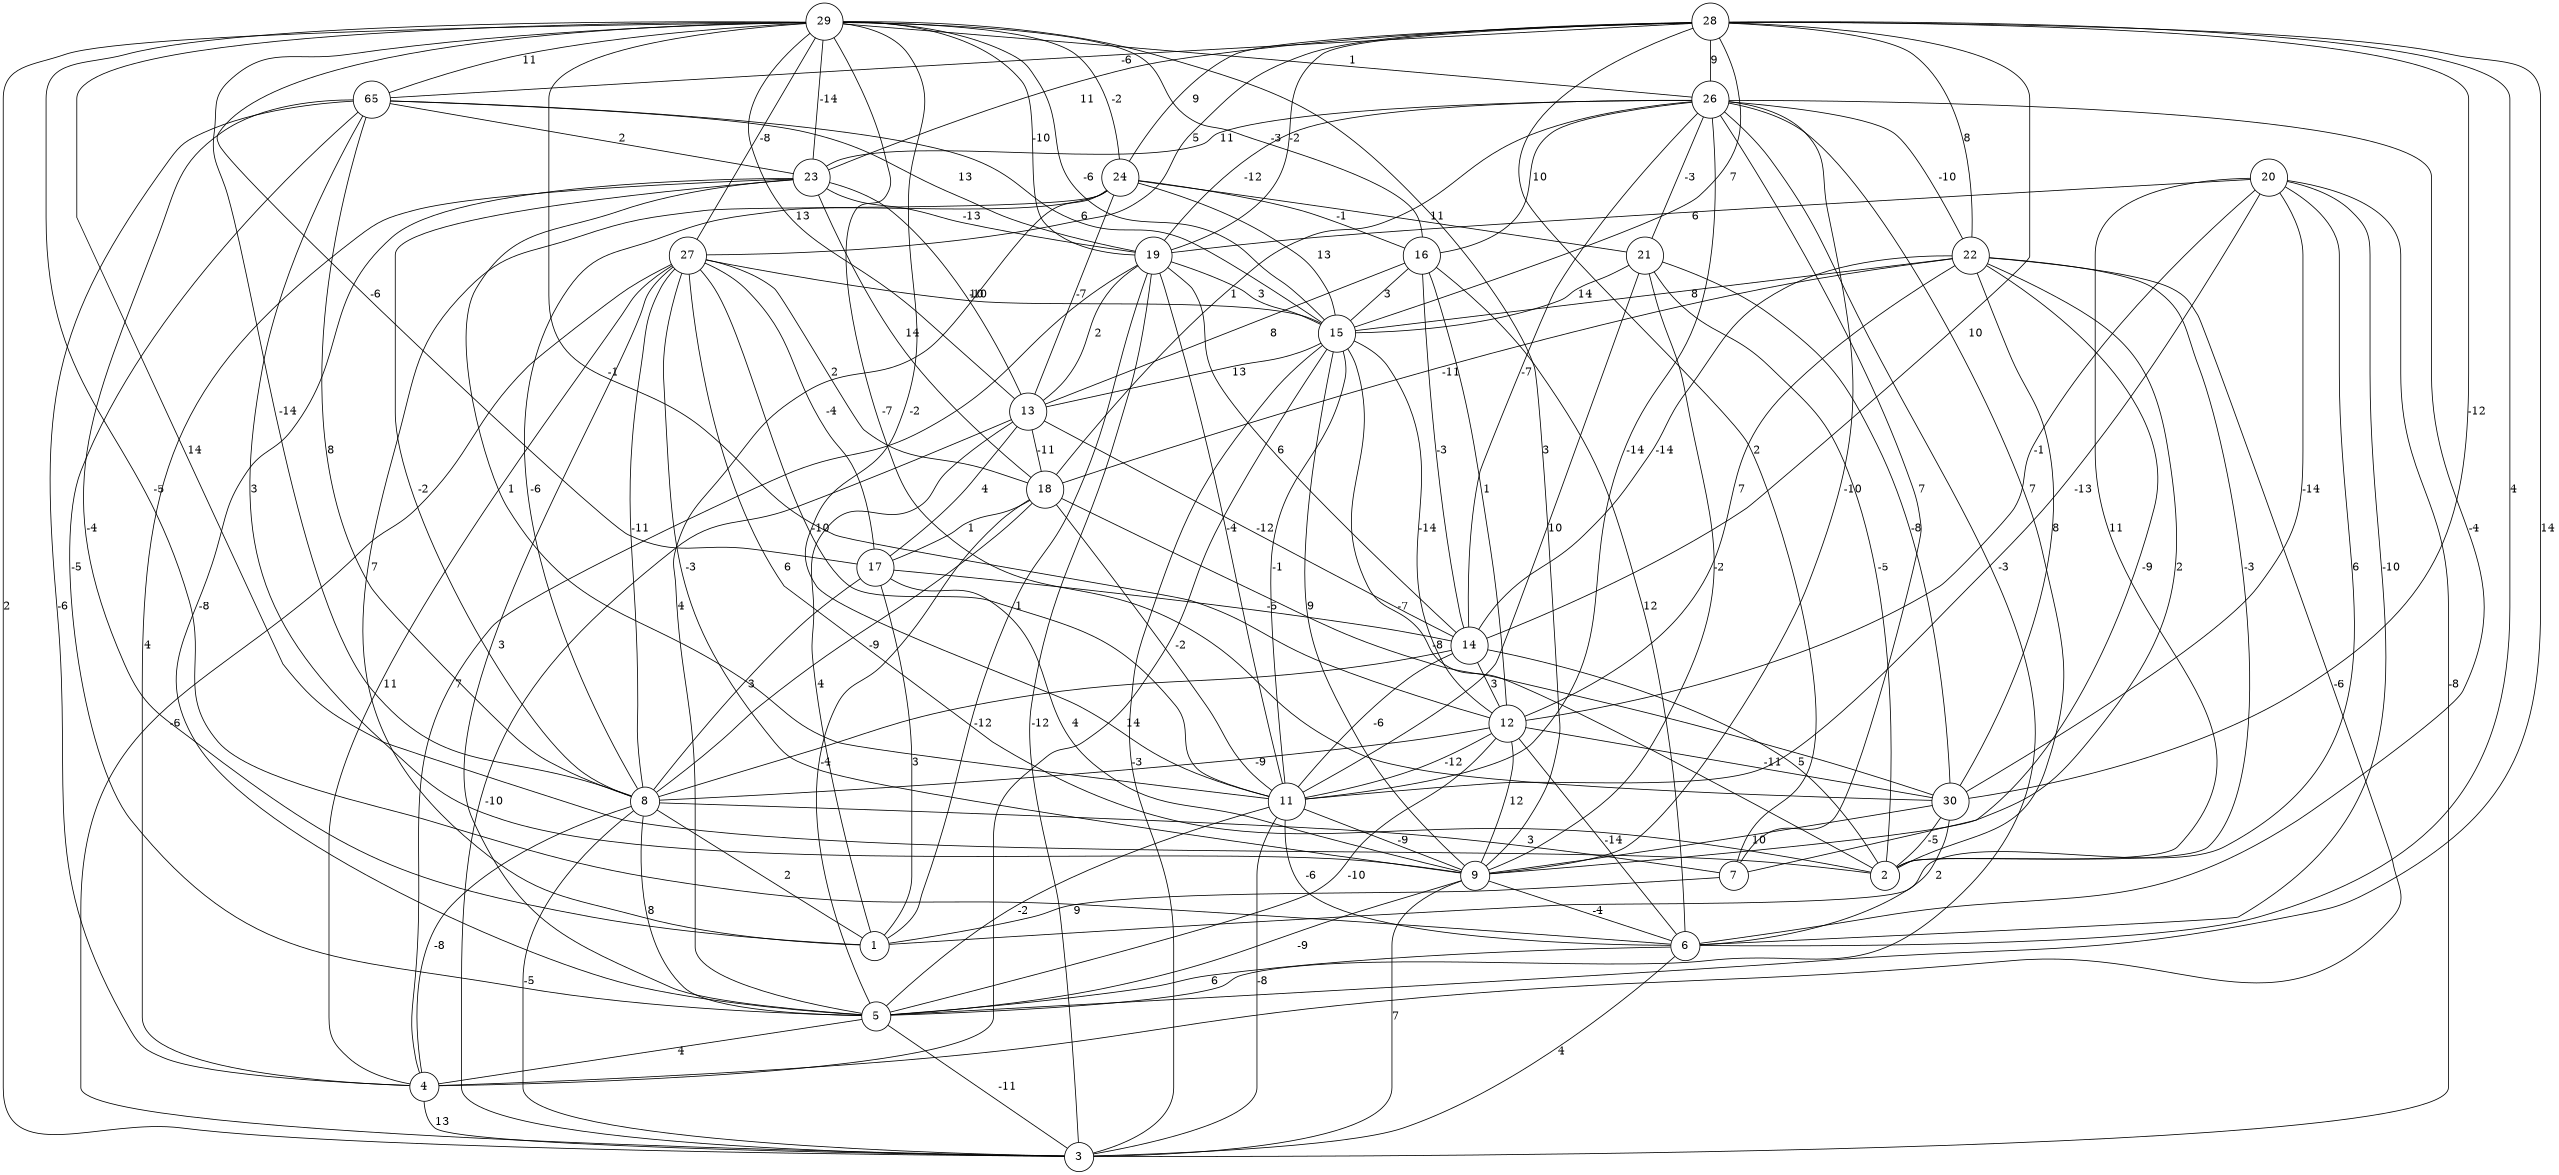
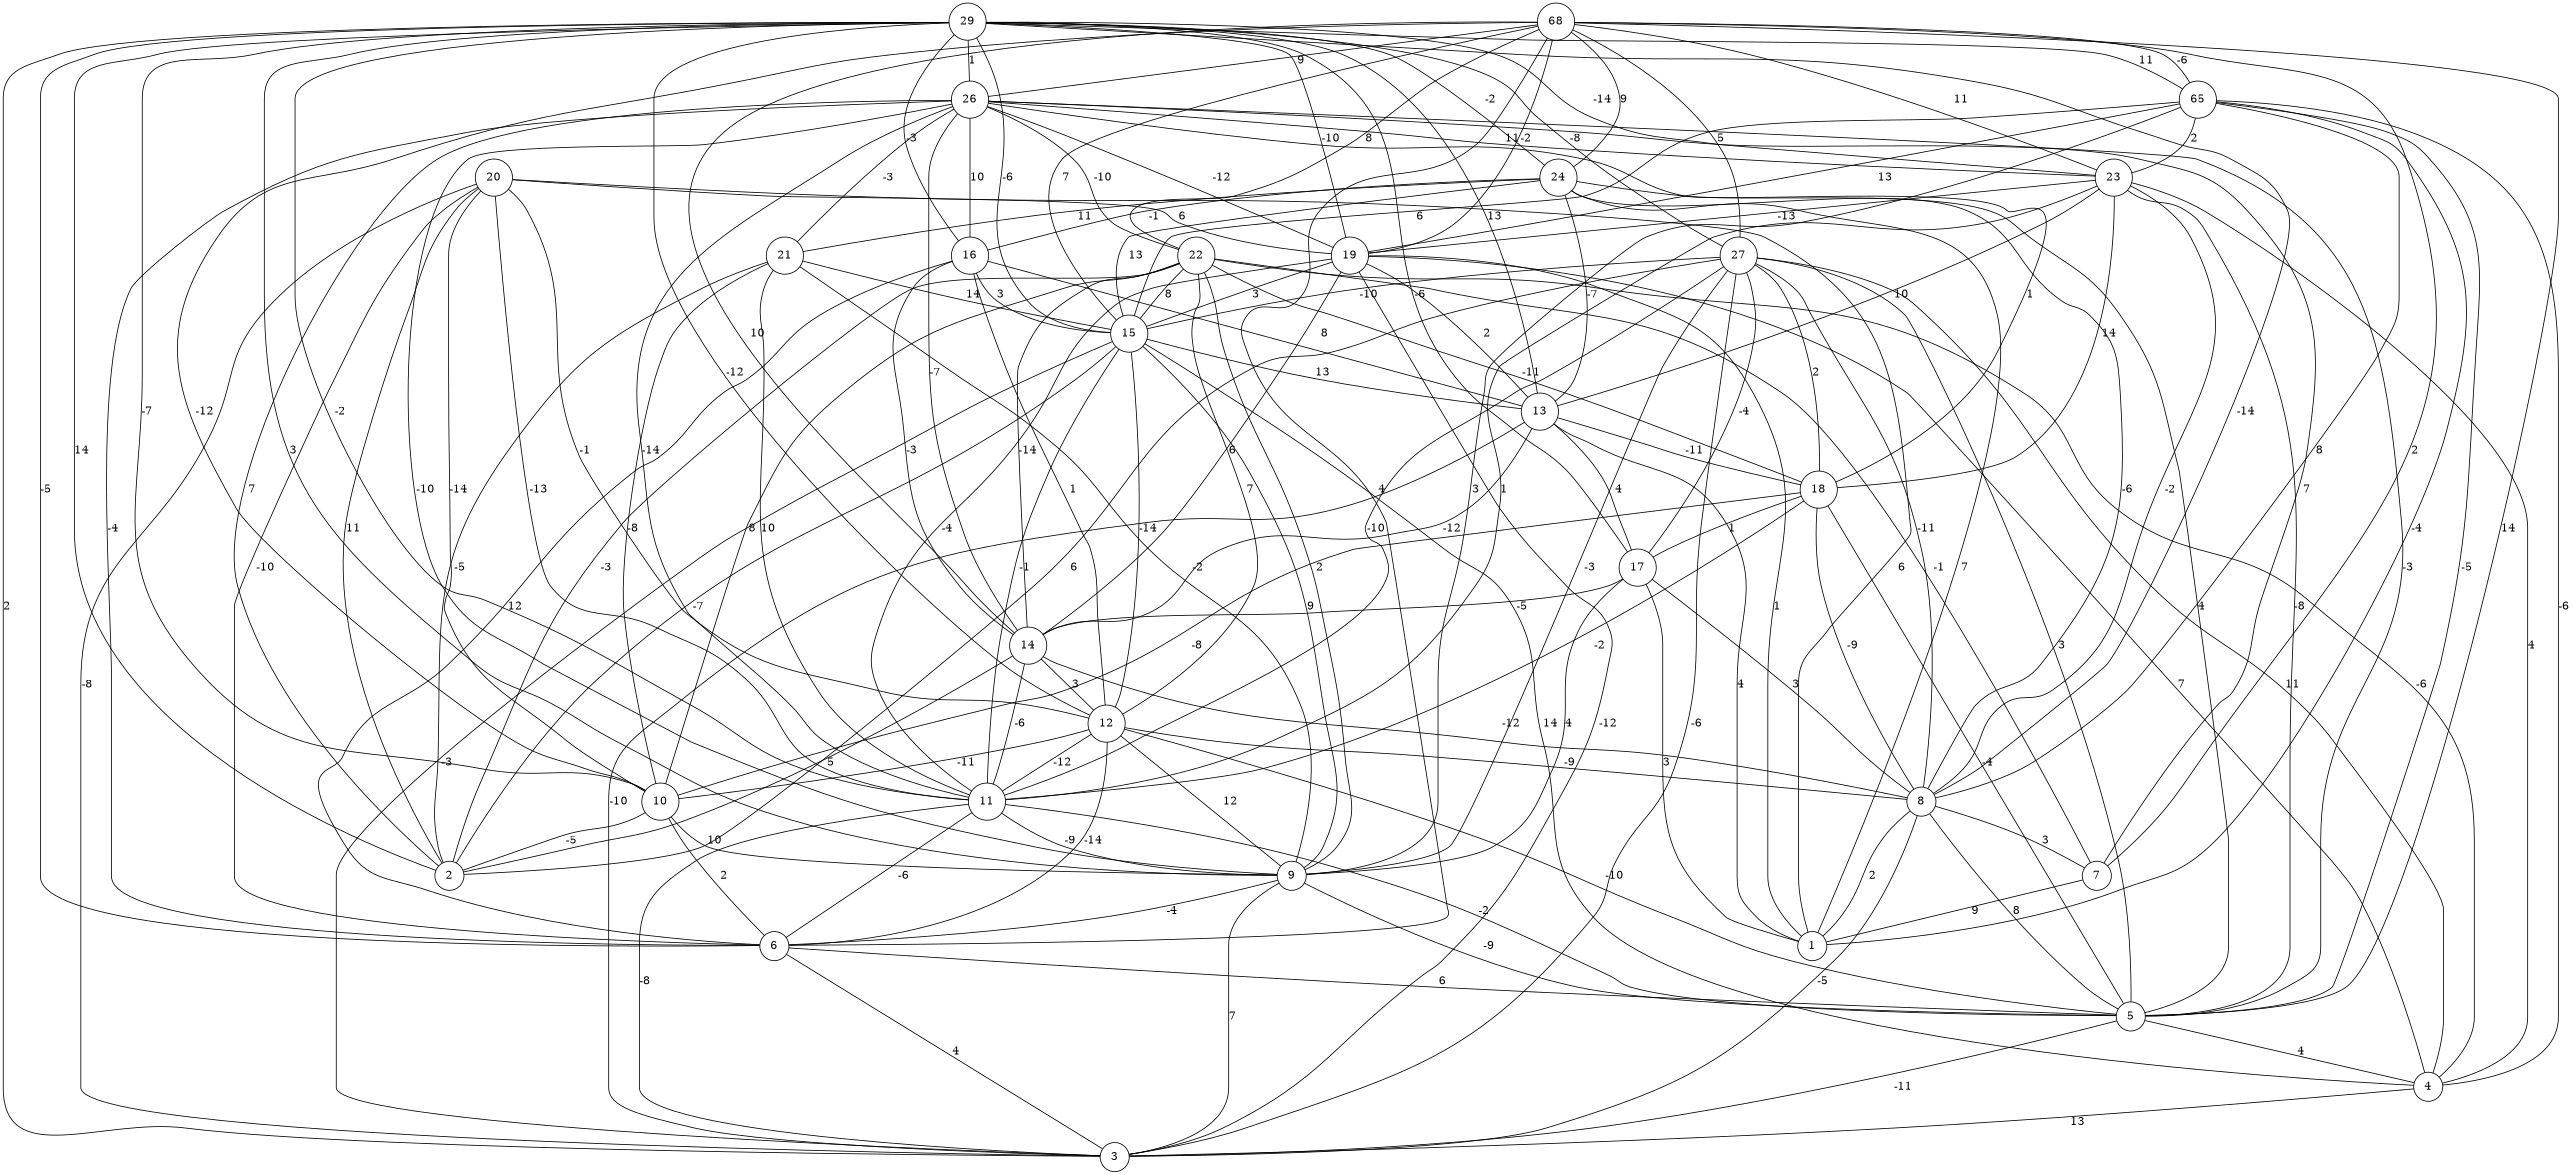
(1710, 22) -> (1556, 22)
(614, 373) -> (735, 373)
(2148, 568) -> (1939, 568)
(1951, 802) -> (660, 802)
(456, 901) -> none
